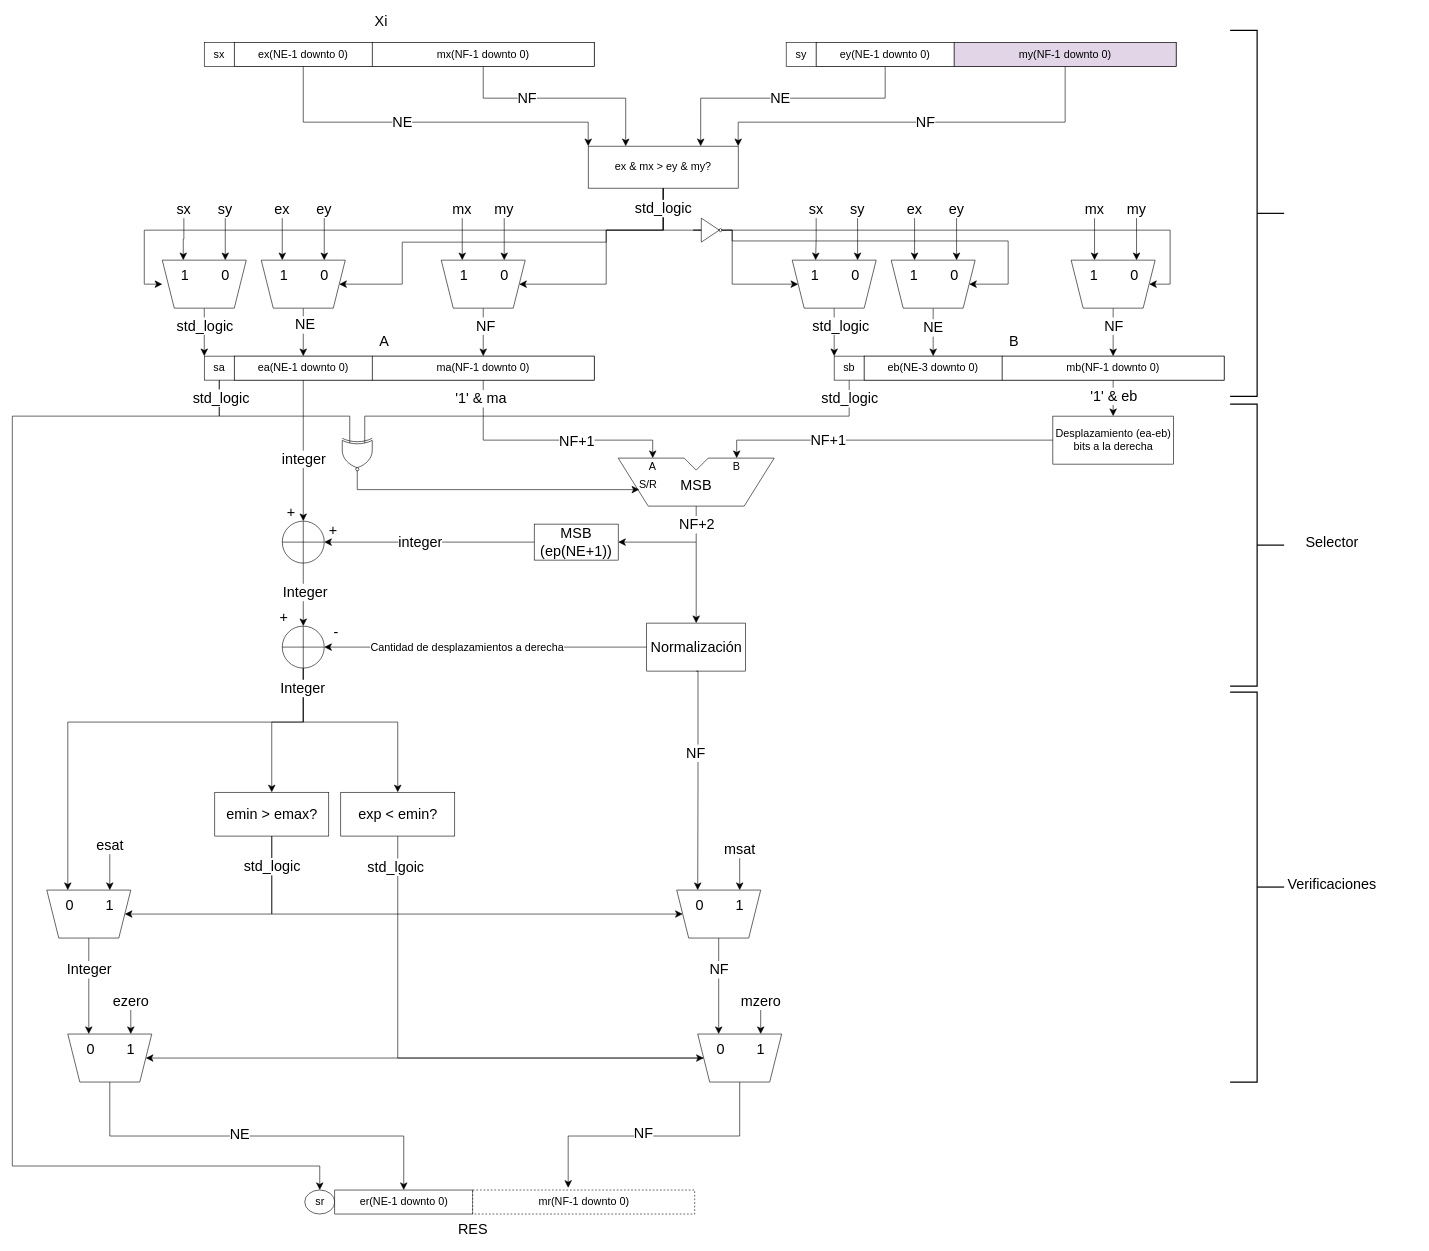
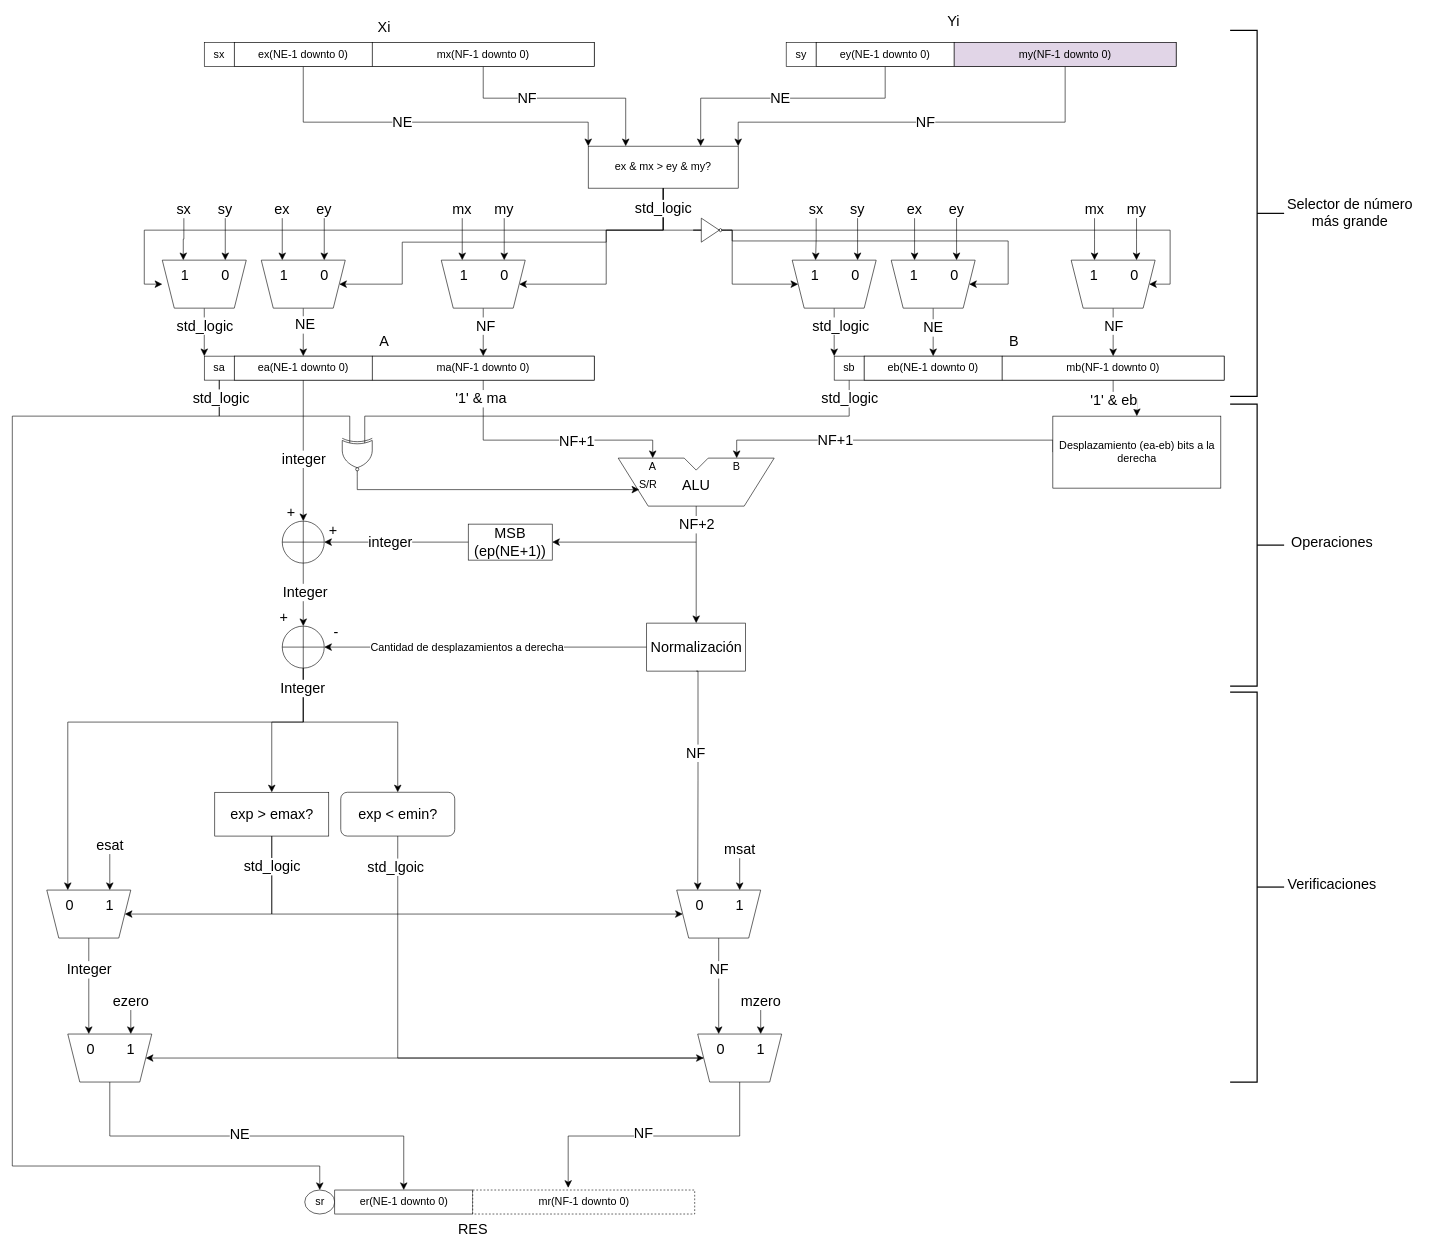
(381, 21) -> (384, 27)
none -> (954, 21)
none -> (1350, 212)
(933, 368) -> (933, 368)
(1113, 440) -> (1137, 452)
(696, 485) -> (696, 485)
(576, 542) -> (510, 542)
(1332, 542) -> (1332, 542)
(398, 814) -> (398, 814)
(272, 815) -> (272, 815)
